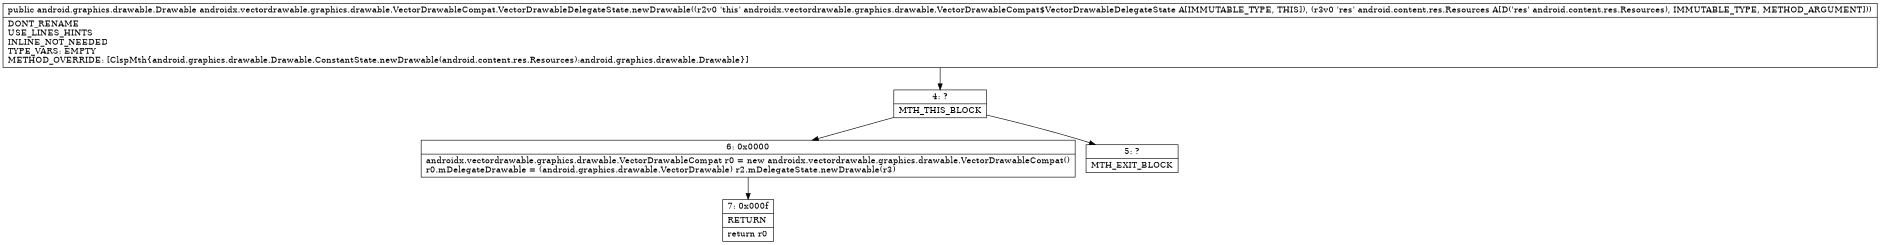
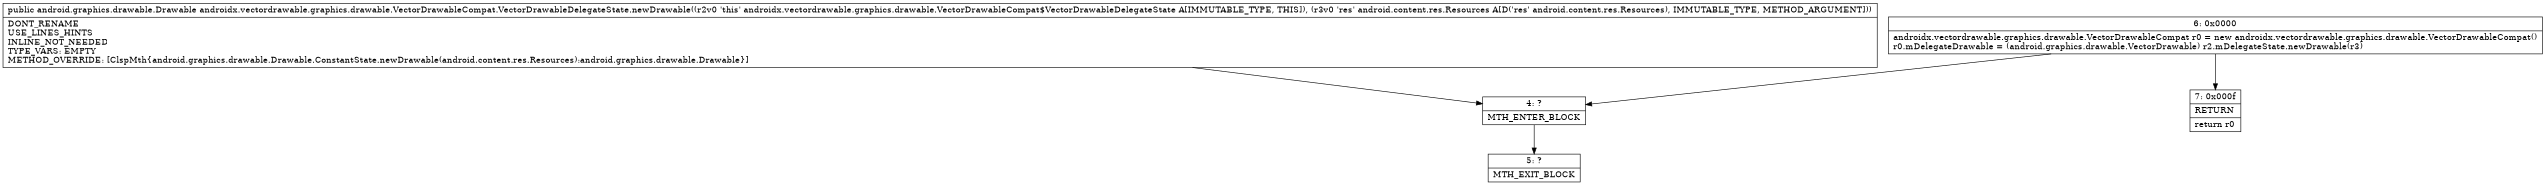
(940, 111) -> (1534, 117)
(856, 128) -> (1821, 79)
